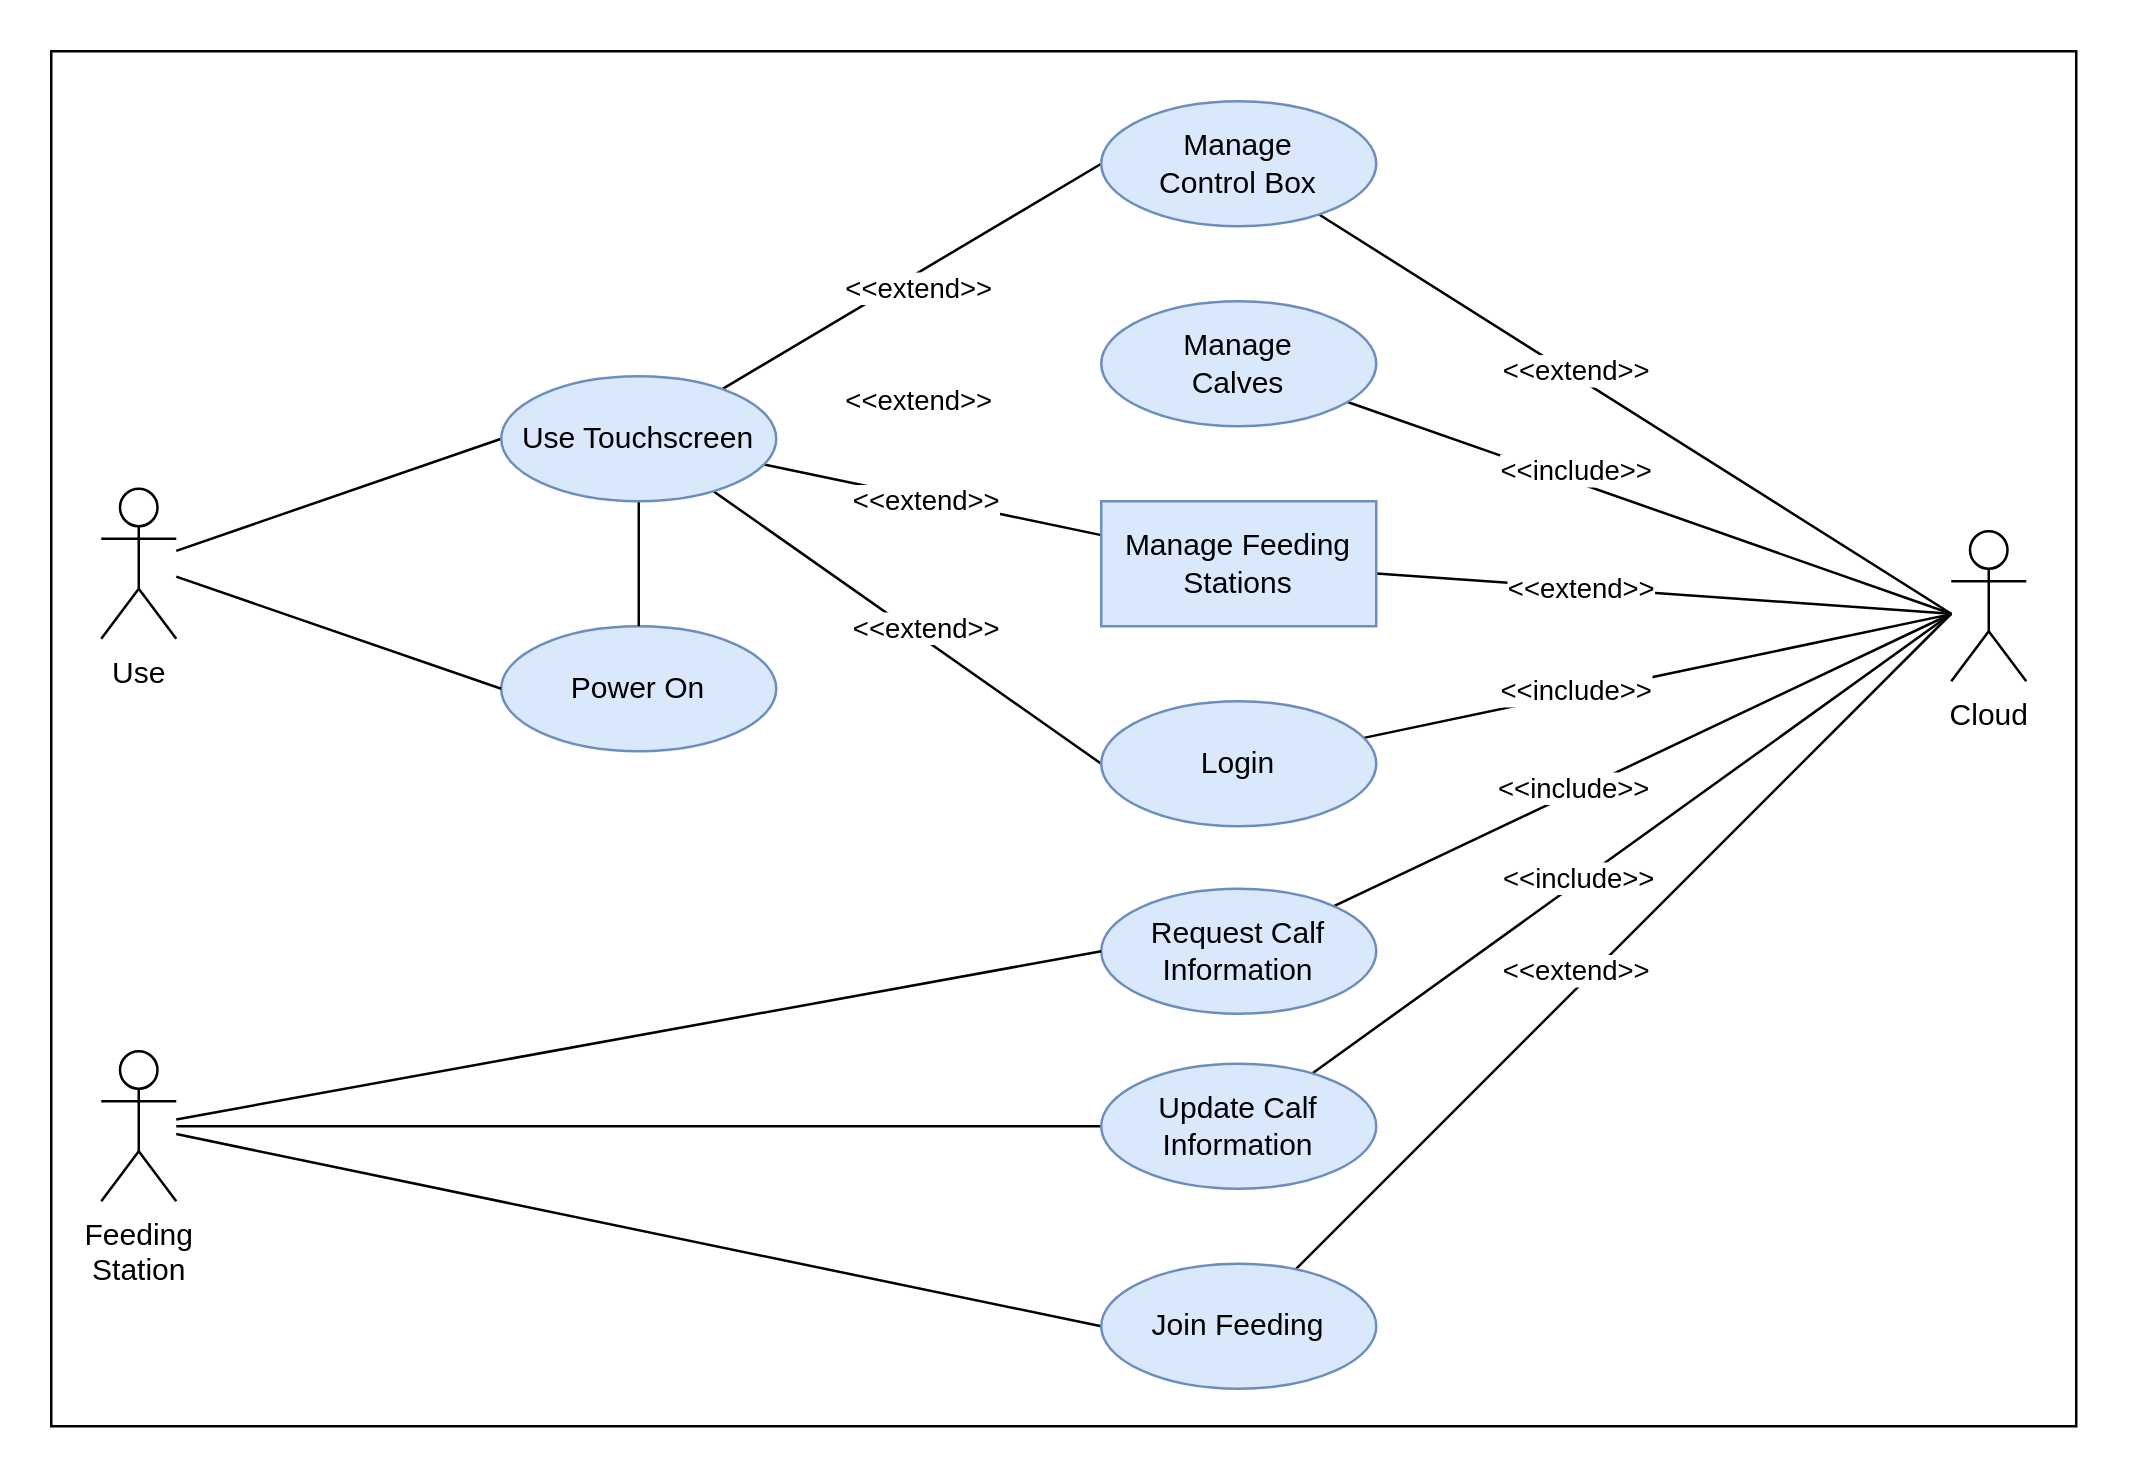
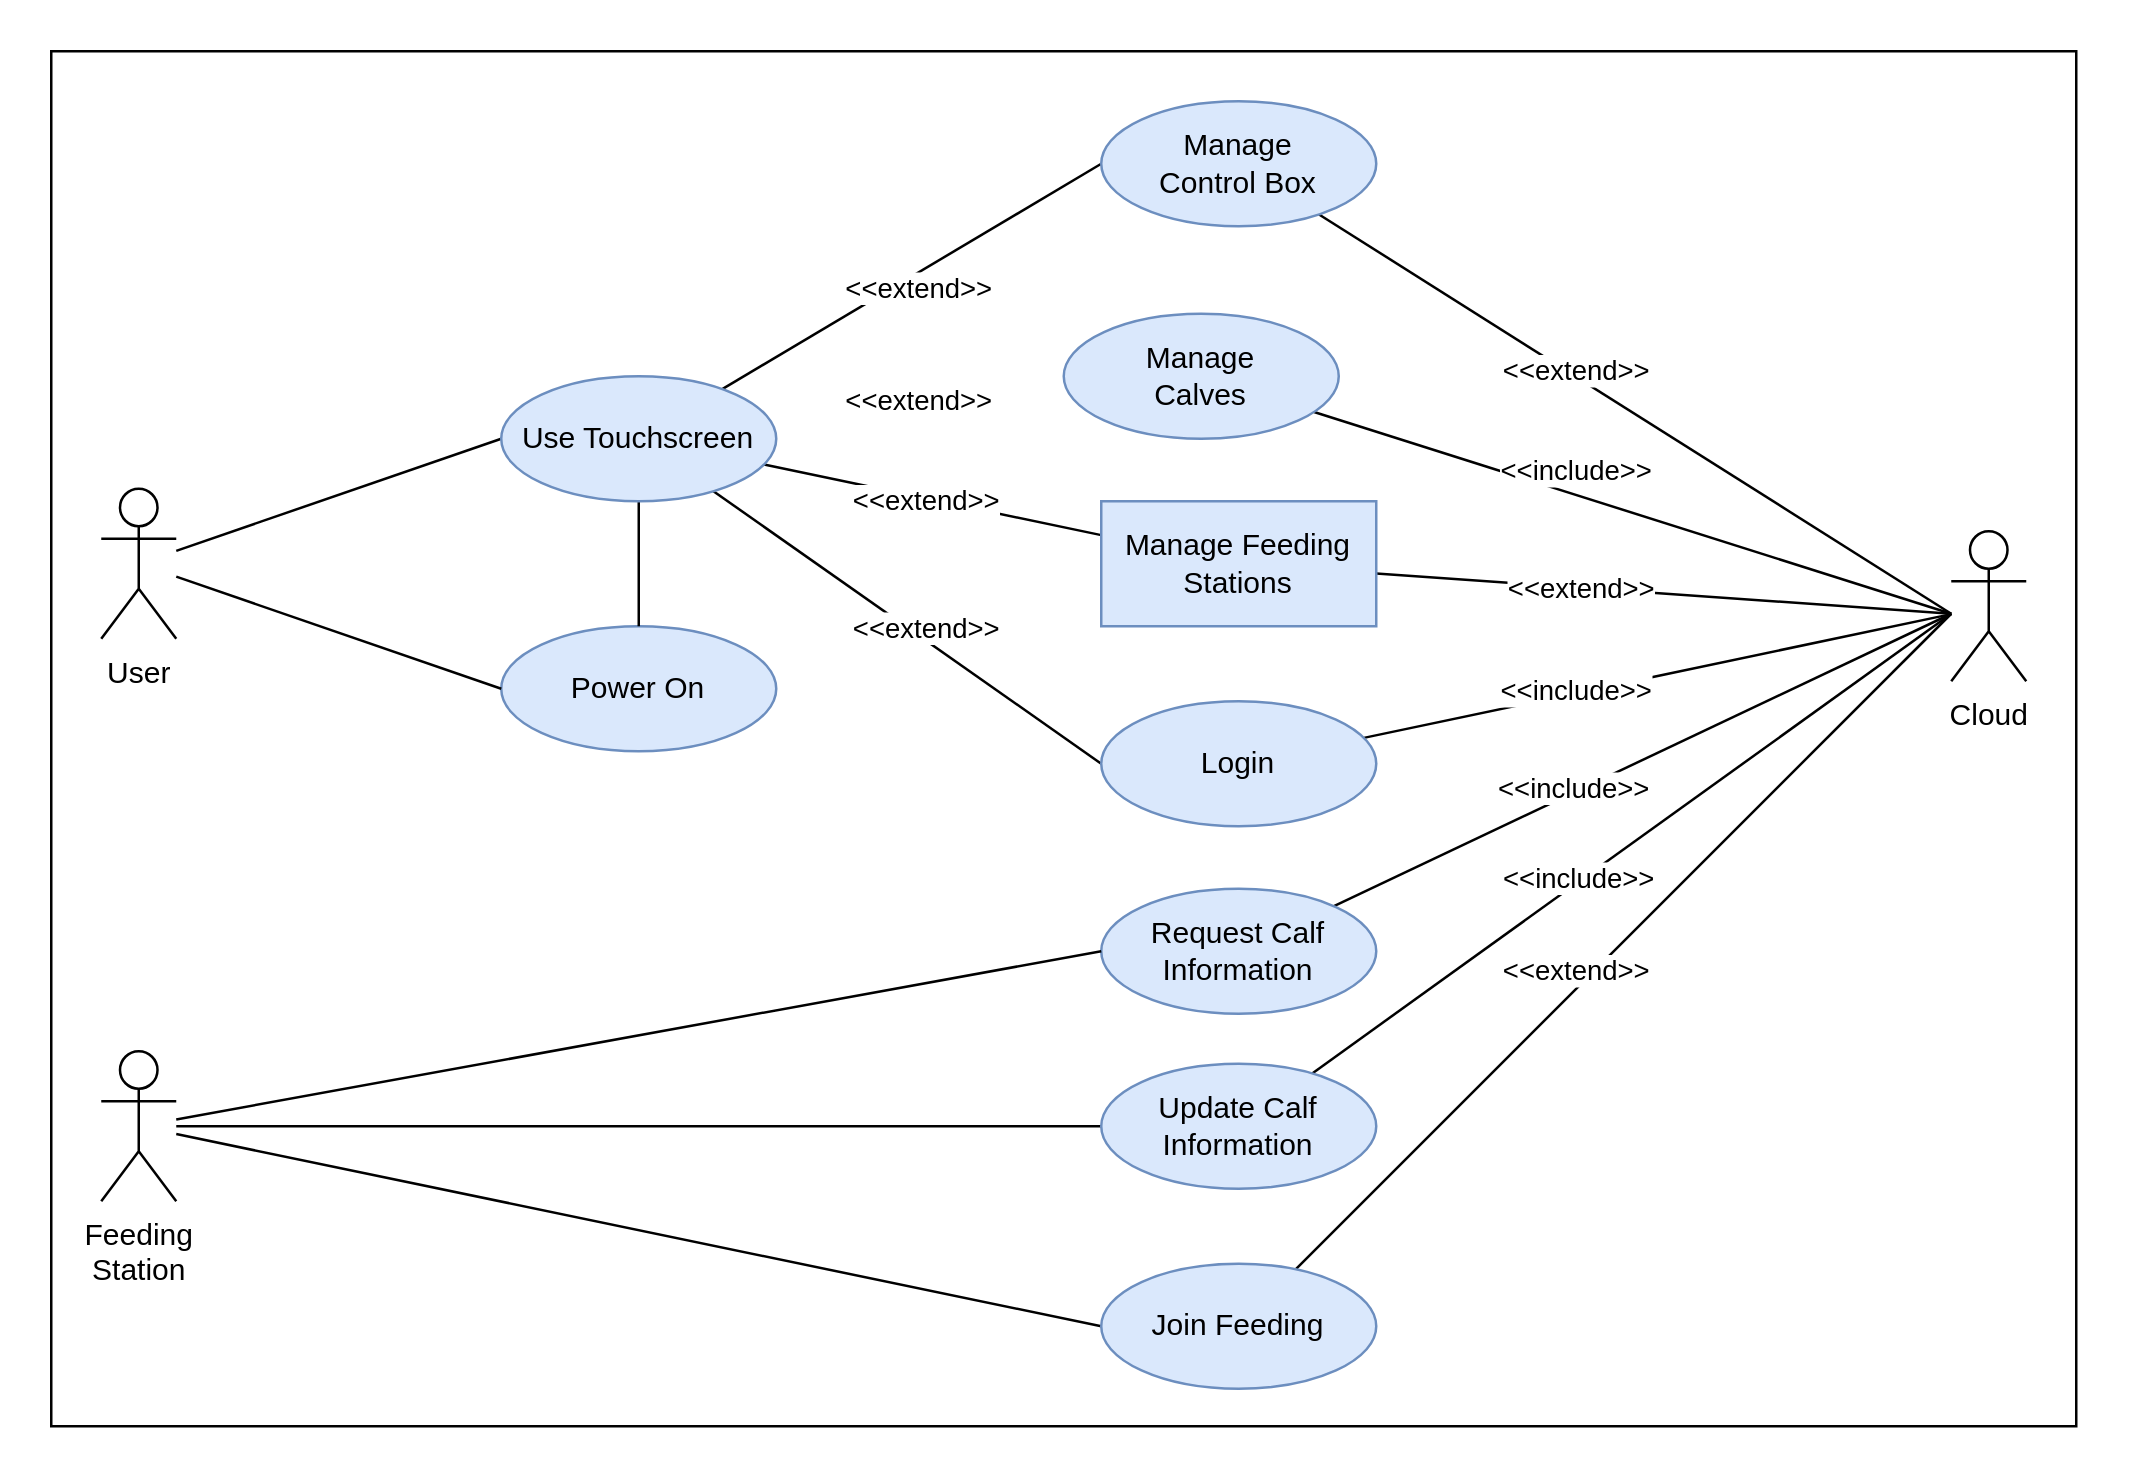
(1239, 364) -> (1201, 376)
(140, 674) -> (140, 674)
